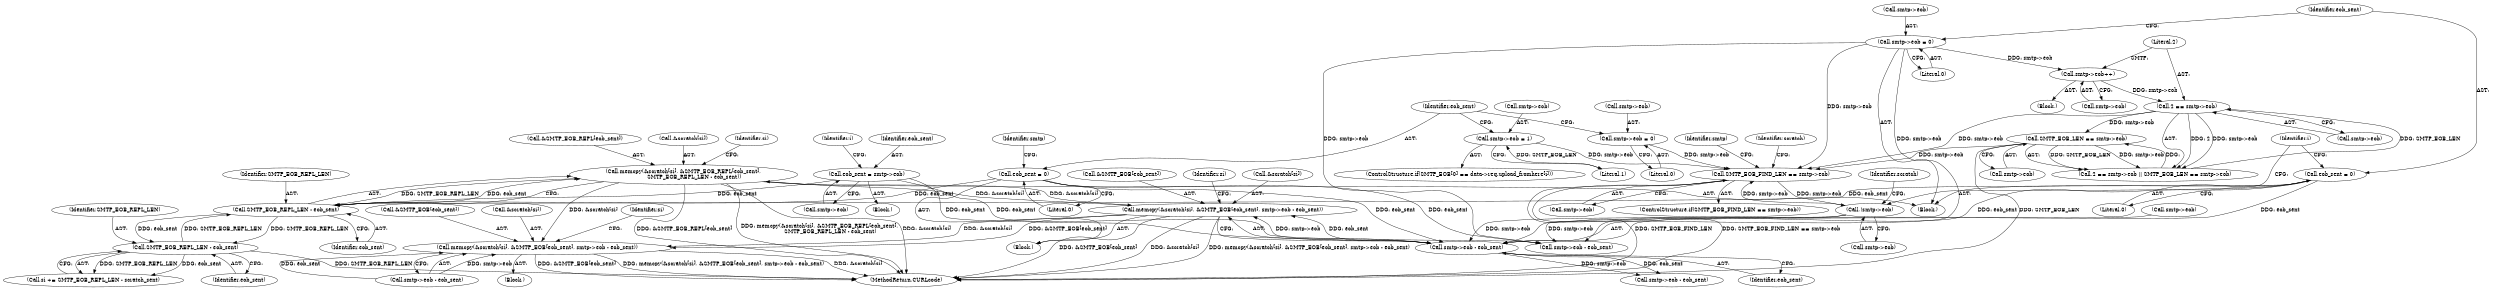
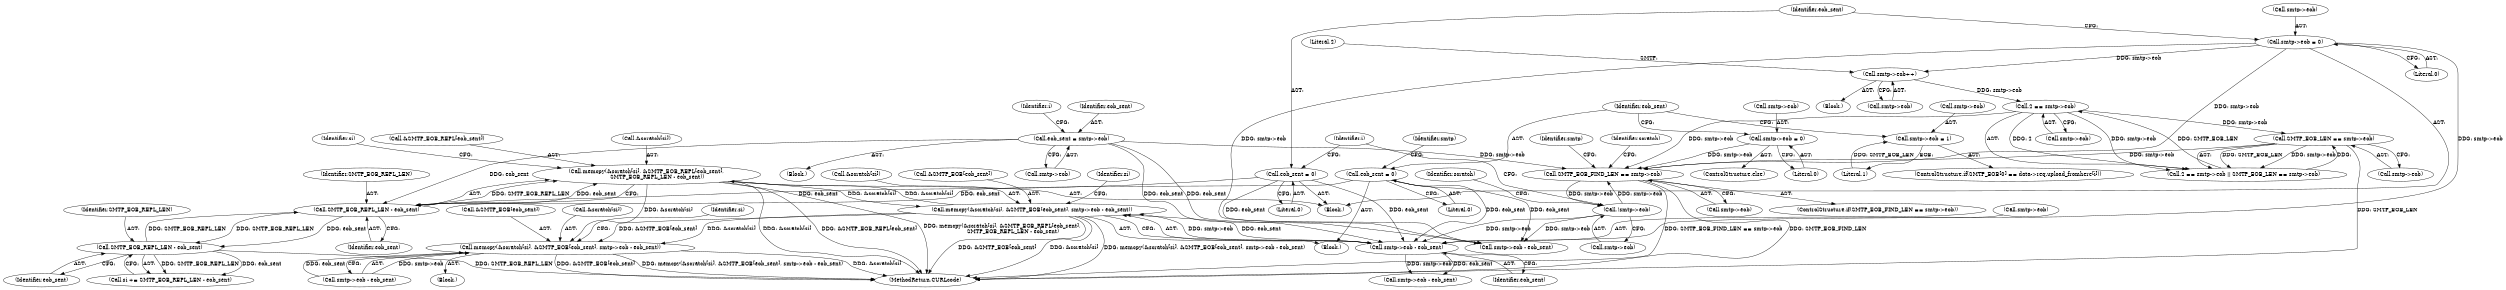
(2175, 73) -> none
(1500, 155) -> (1927, 155)
(1629, 164) -> (1342, 148)
none -> (1734, 175)
(93, 280) -> (170, 280)
